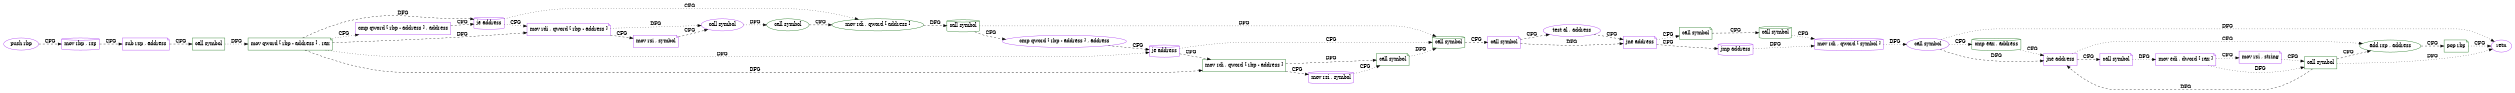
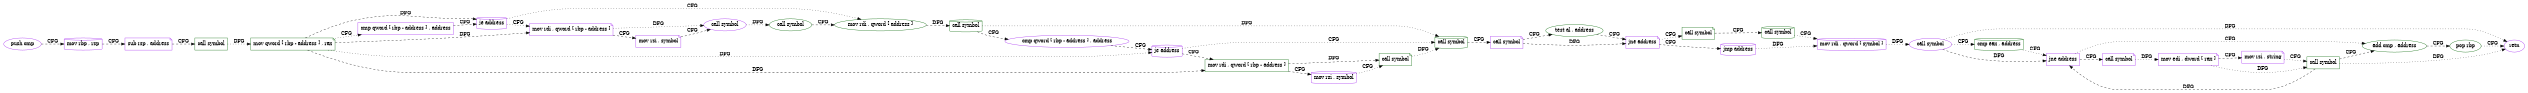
(1572, 31) -> (1574, 31)
(21, 44) -> (22, 44)
(2390, 46) -> (2394, 46)
(2456, 46) -> (2466, 46)
(2226, 58) -> (2228, 58)
